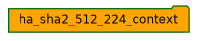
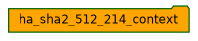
(99, 20) -> (99, 20)
